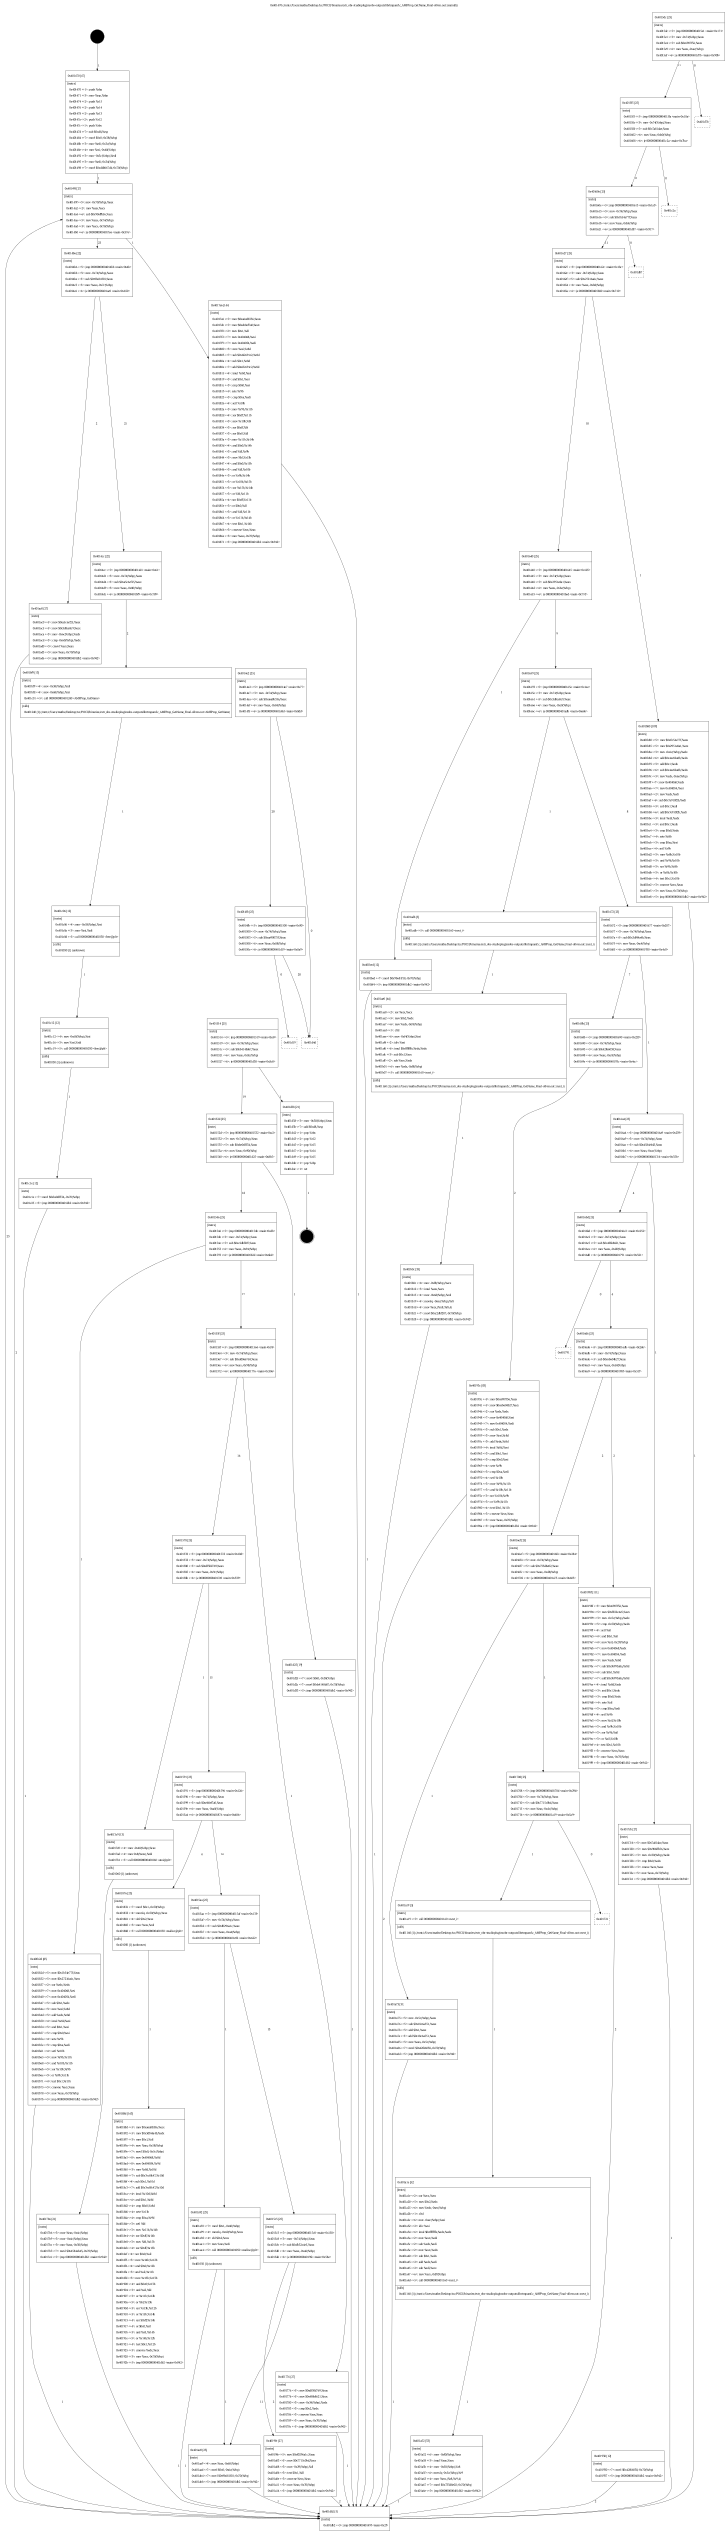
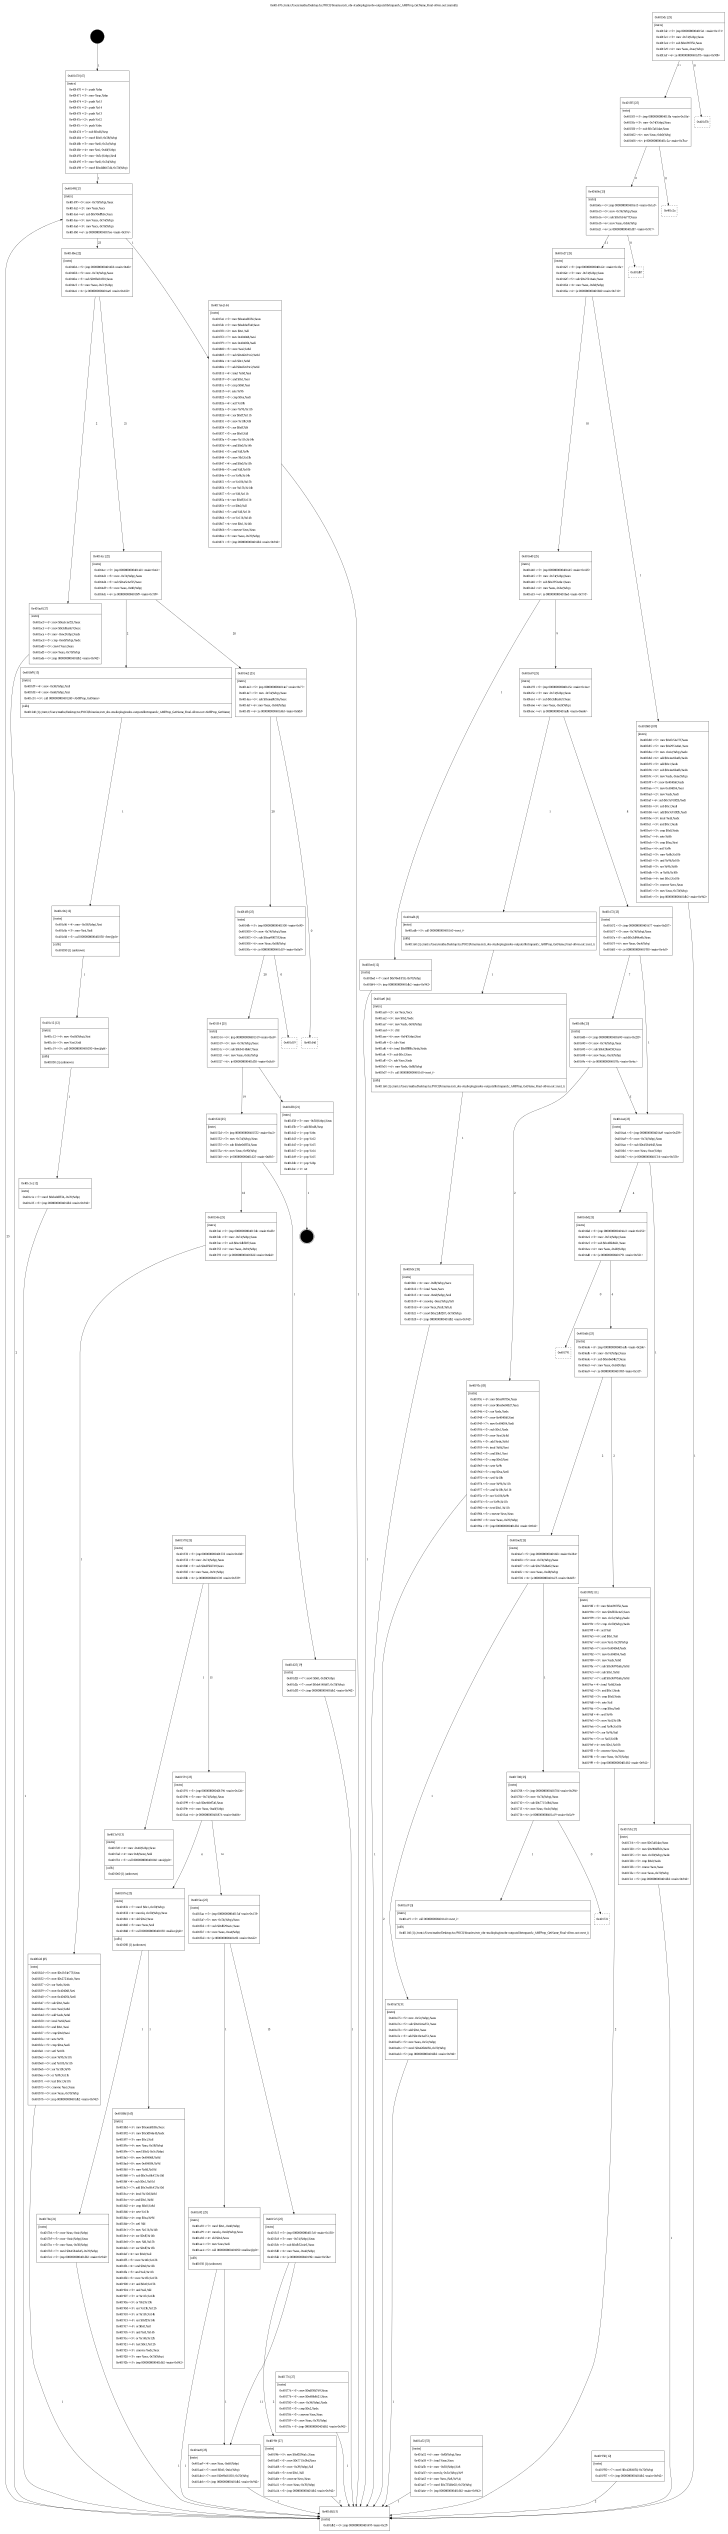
none -> (198, 634)
(299, 994) -> (257, 986)
none -> (626, 1090)
(241, 1353) -> none
(103, 2046) -> (113, 2082)
(493, 2238) -> none
